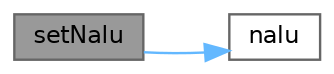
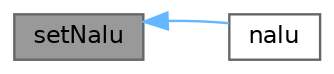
(174, 53) -> (199, 21)
